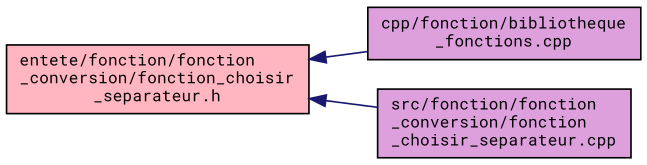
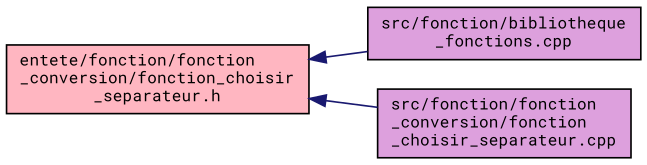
(504, 34) -> (504, 34)
